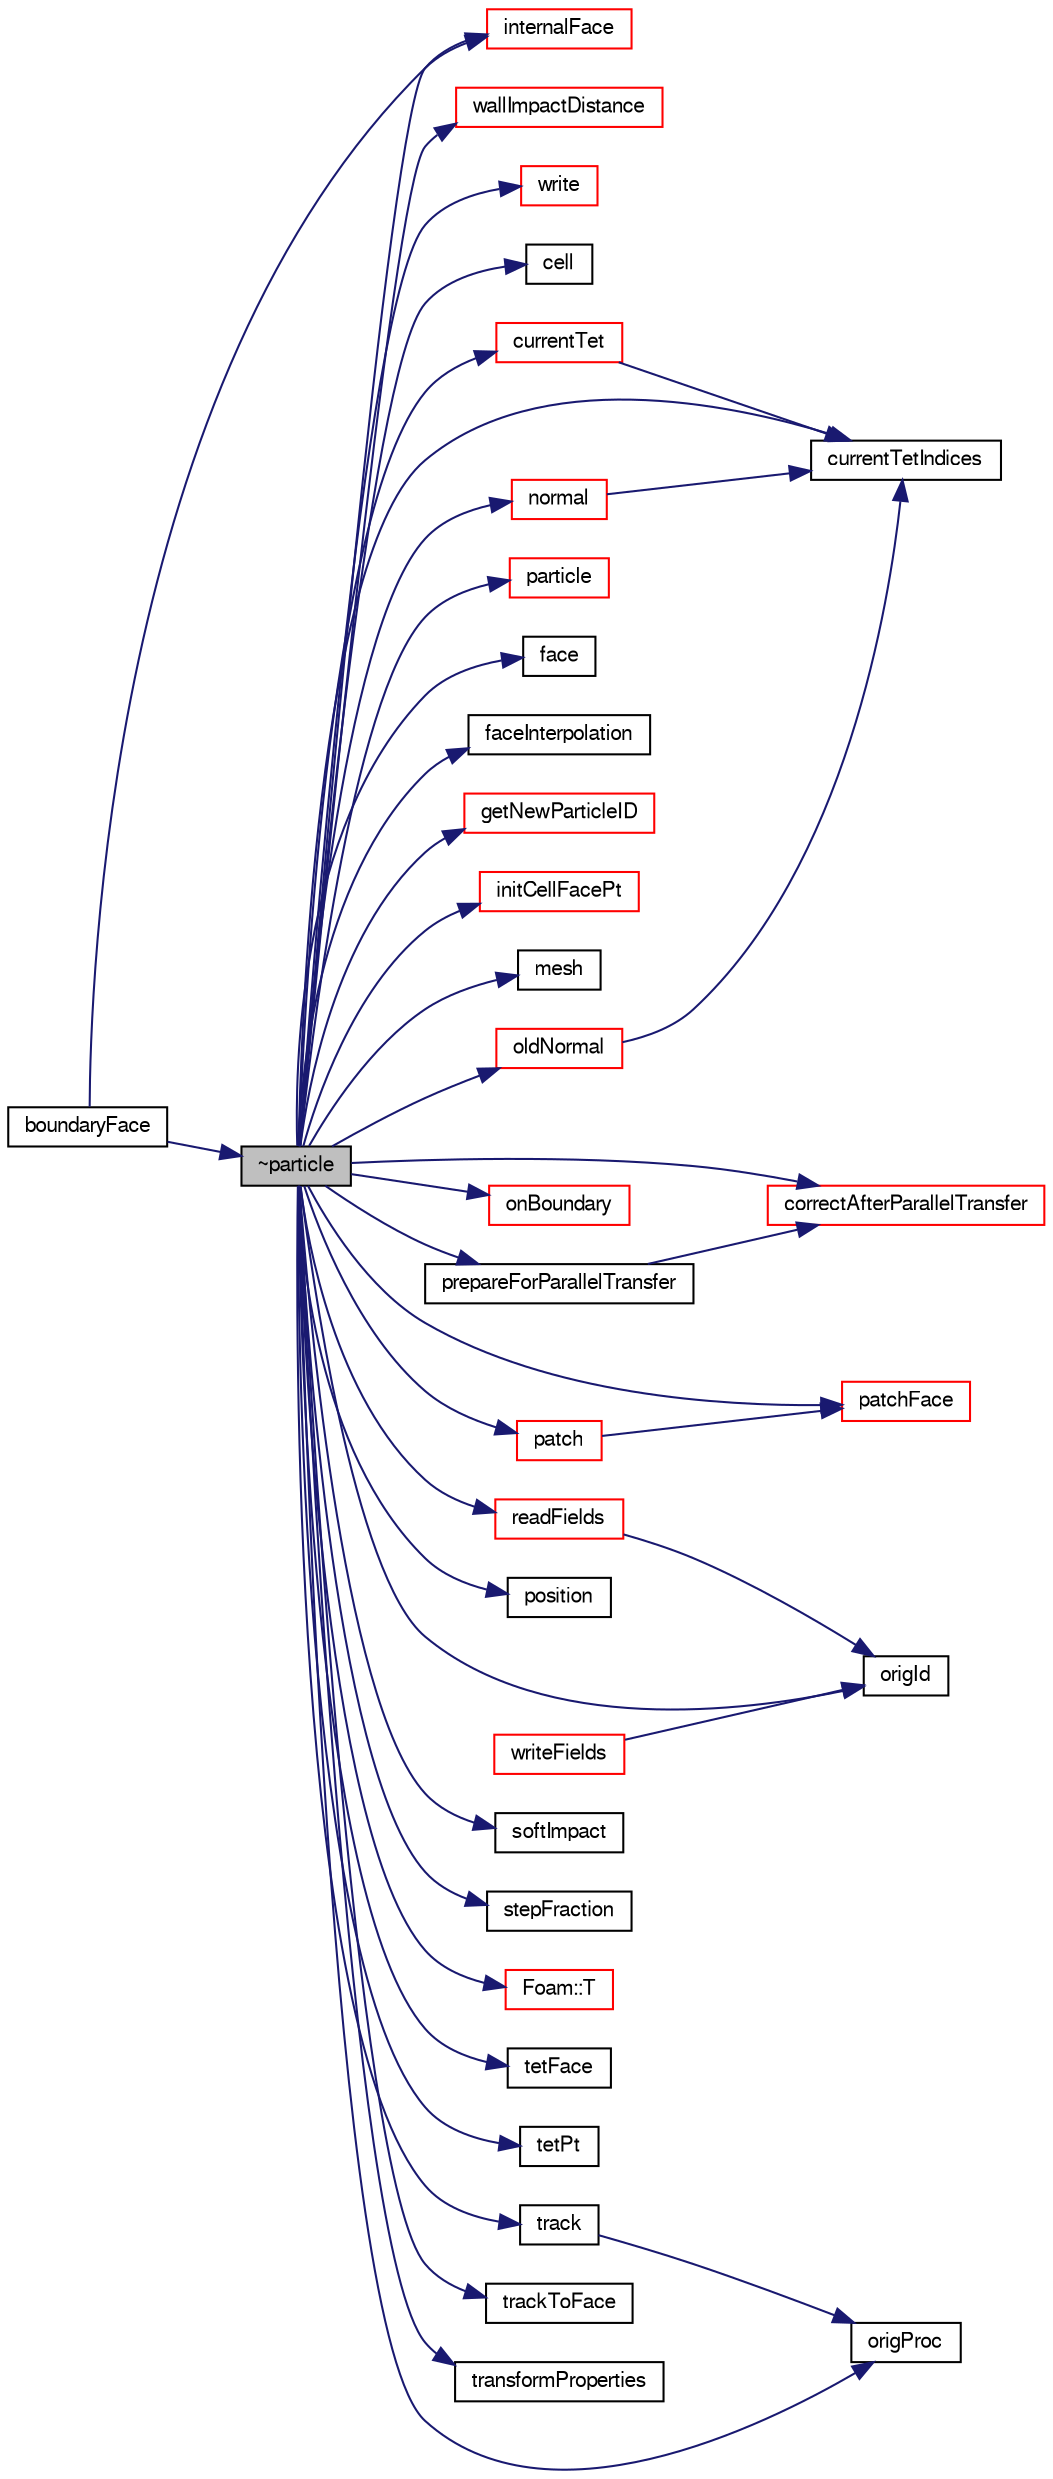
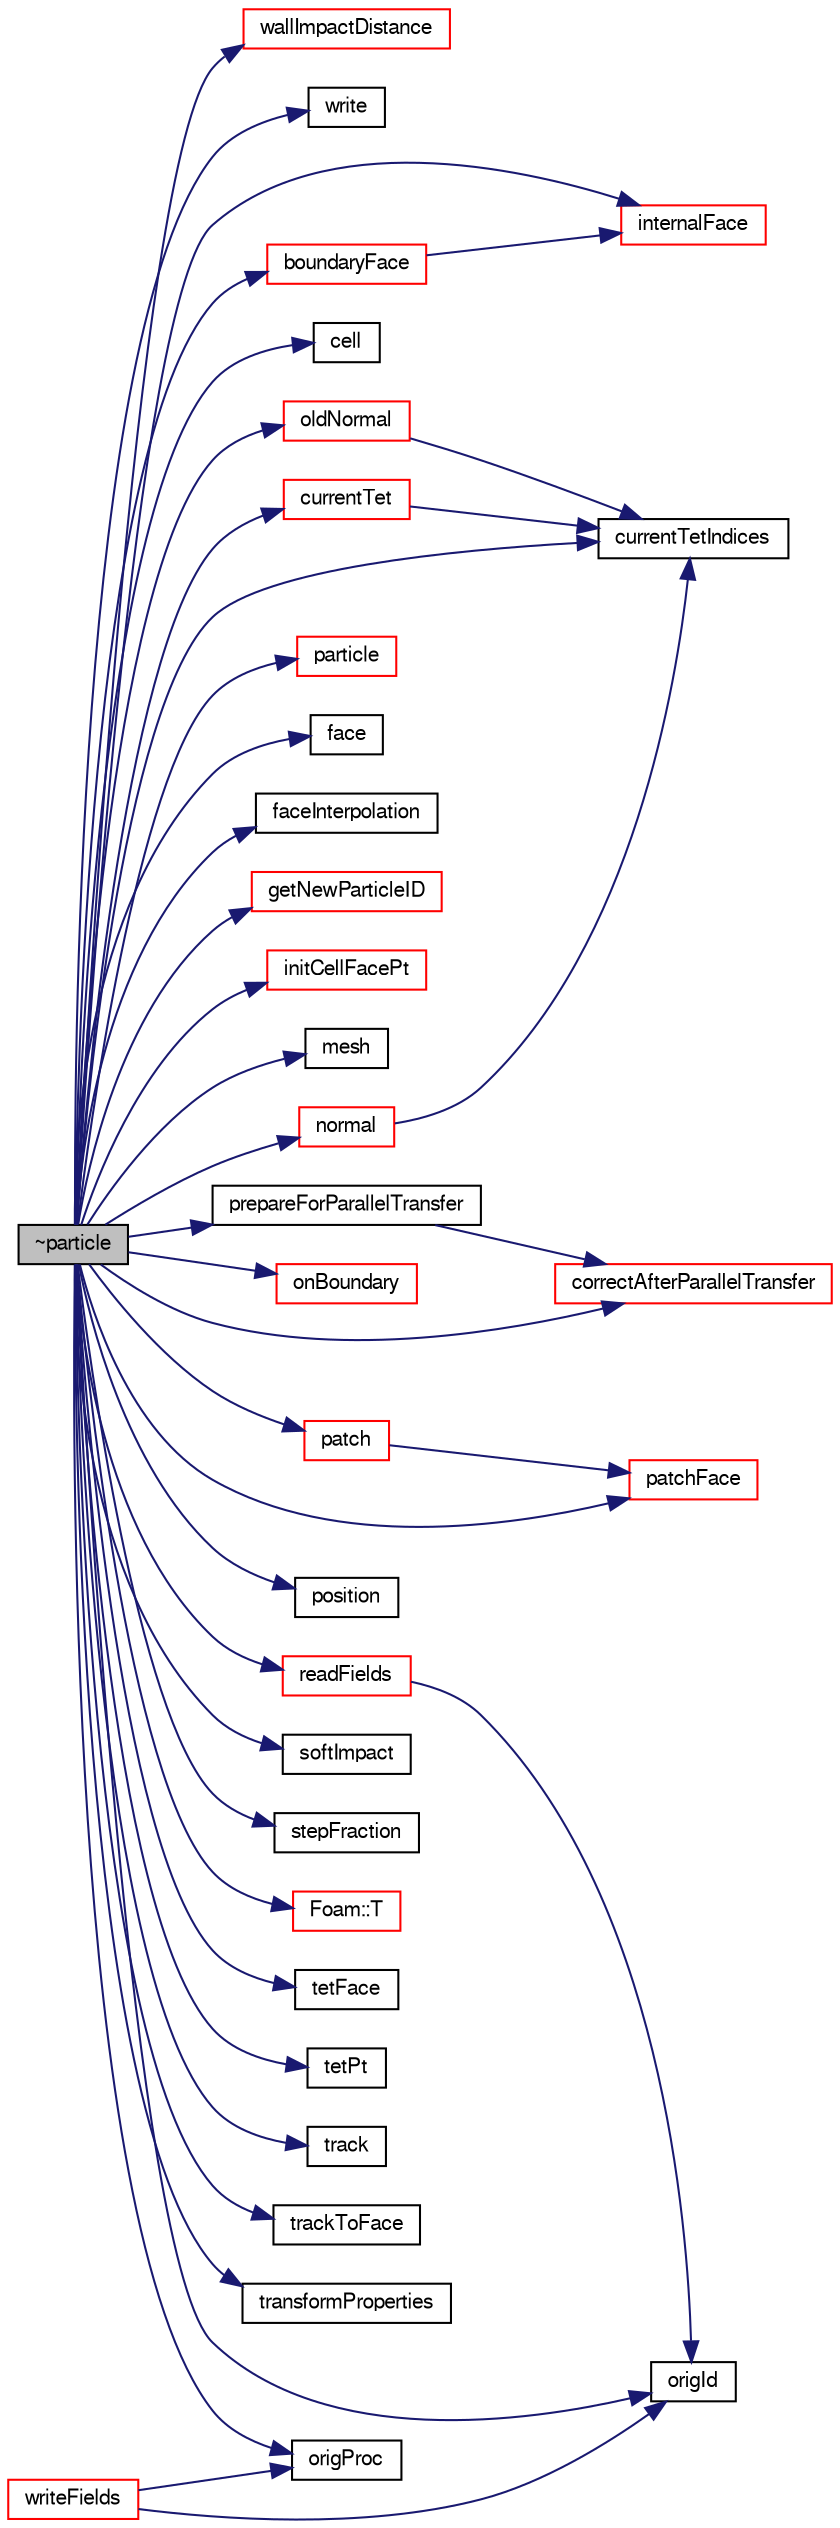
(559, 186) -> (347, 107)
(88, 1127) -> (347, 264)
(194, 1147) -> (102, 734)
(718, 2272) -> (205, 2481)
